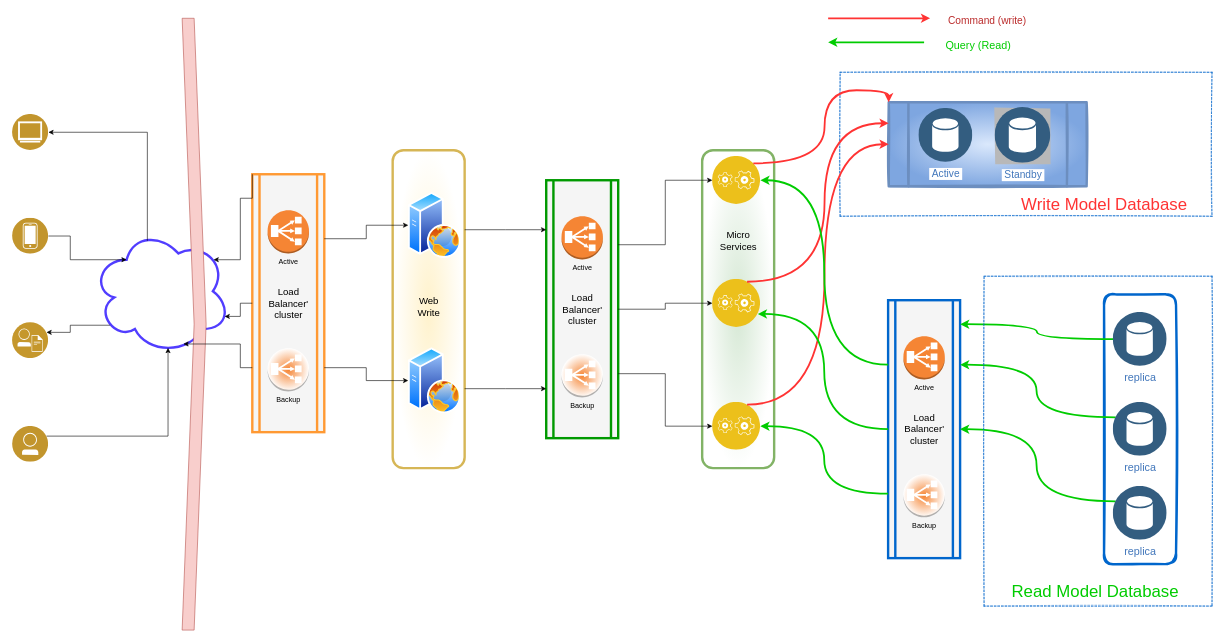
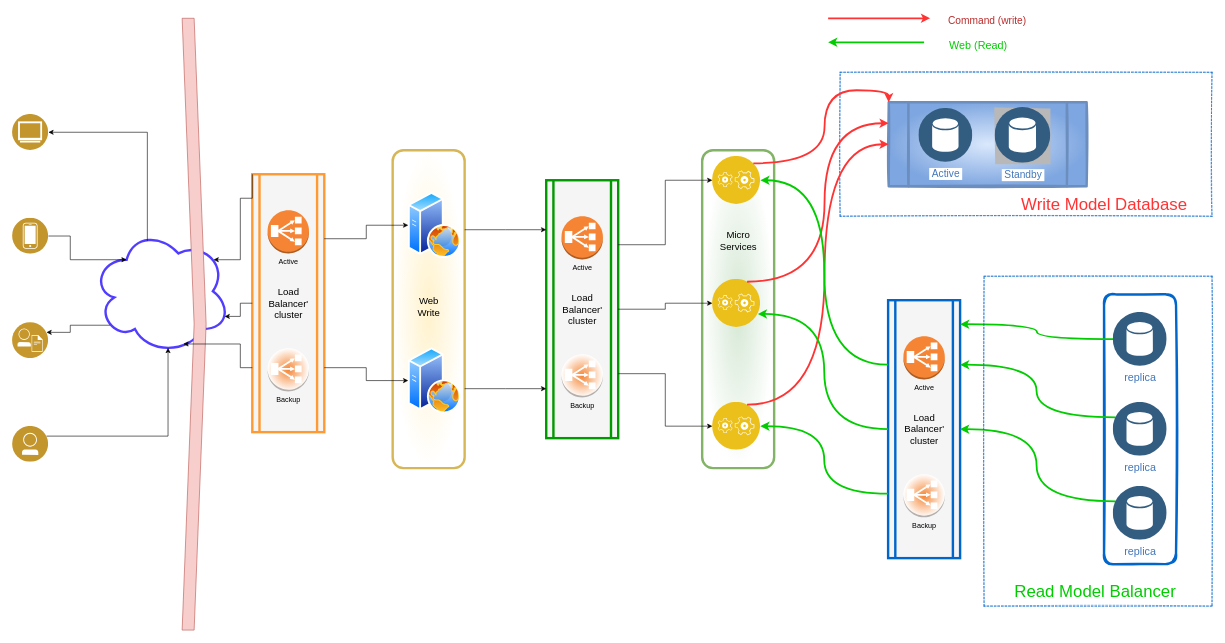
(979, 45) -> (979, 45)
(1096, 591) -> (1096, 591)
